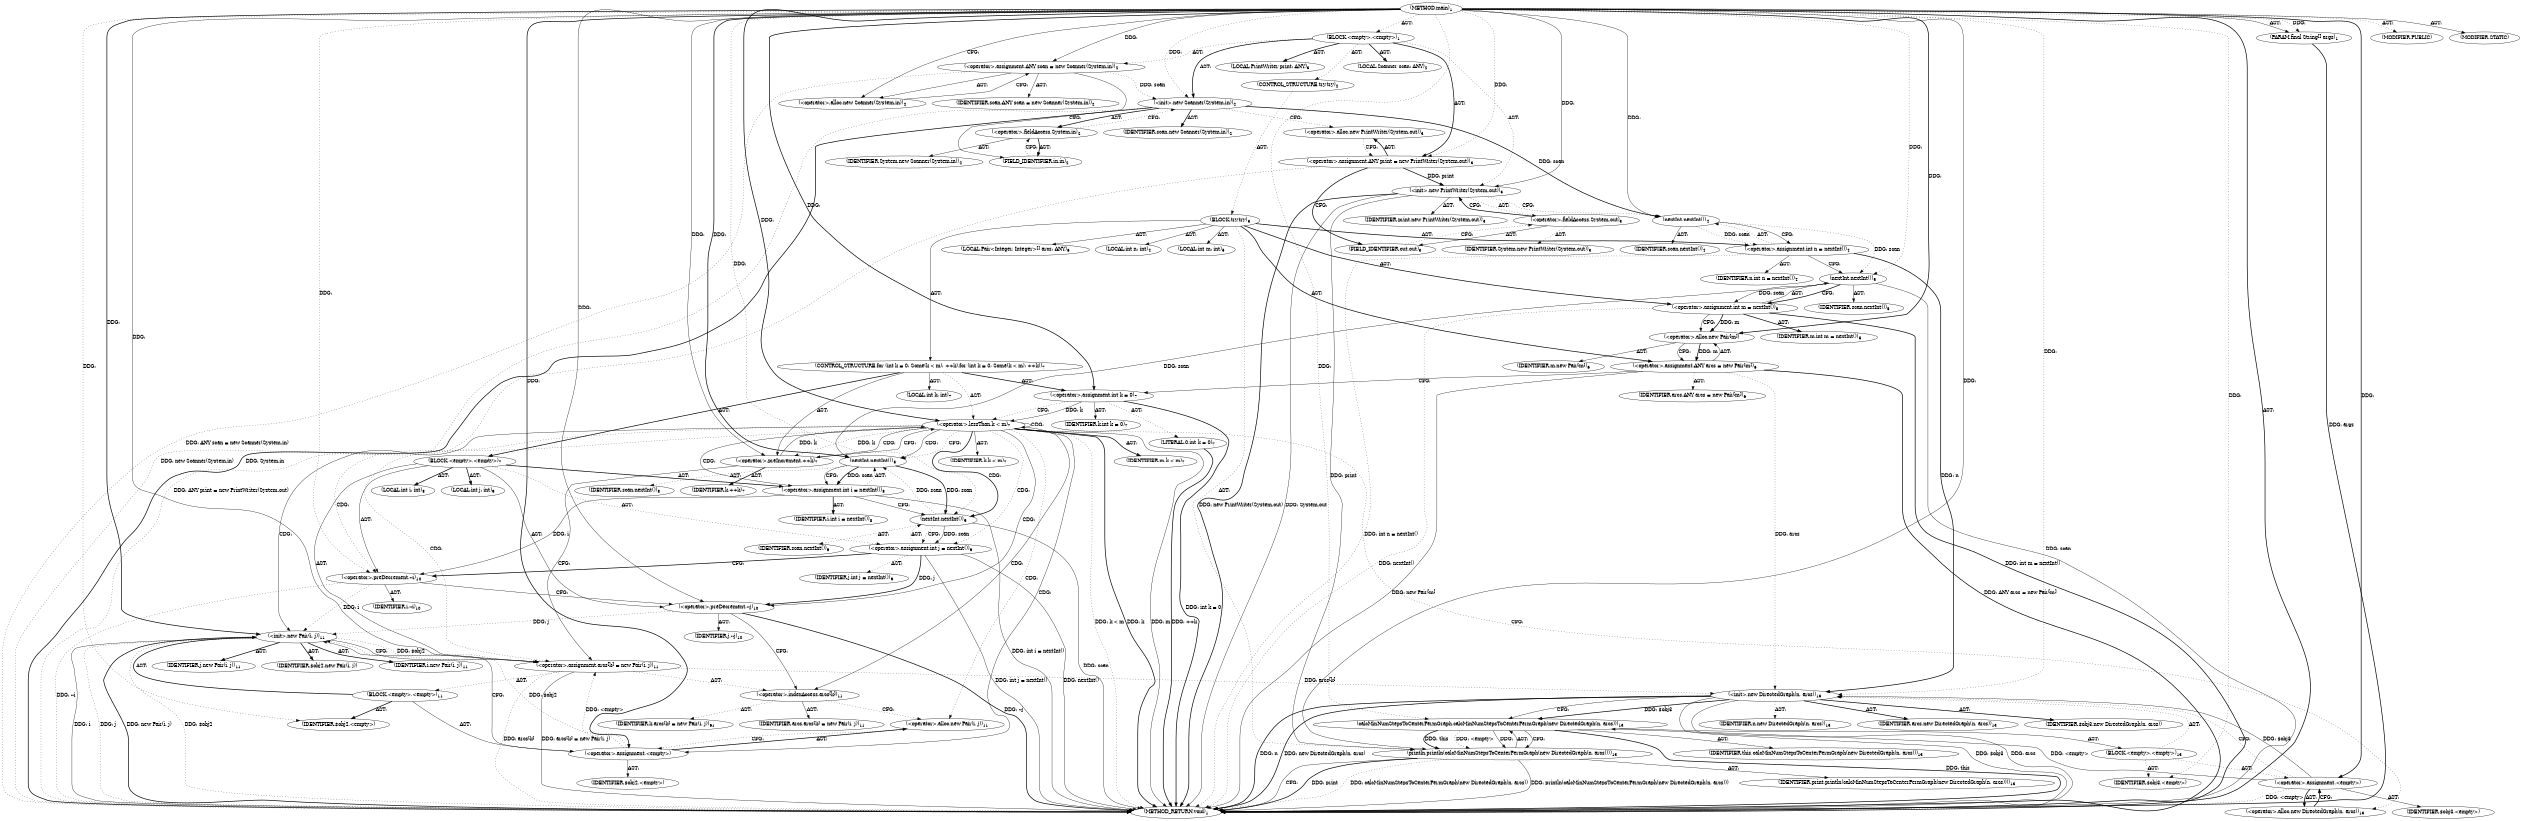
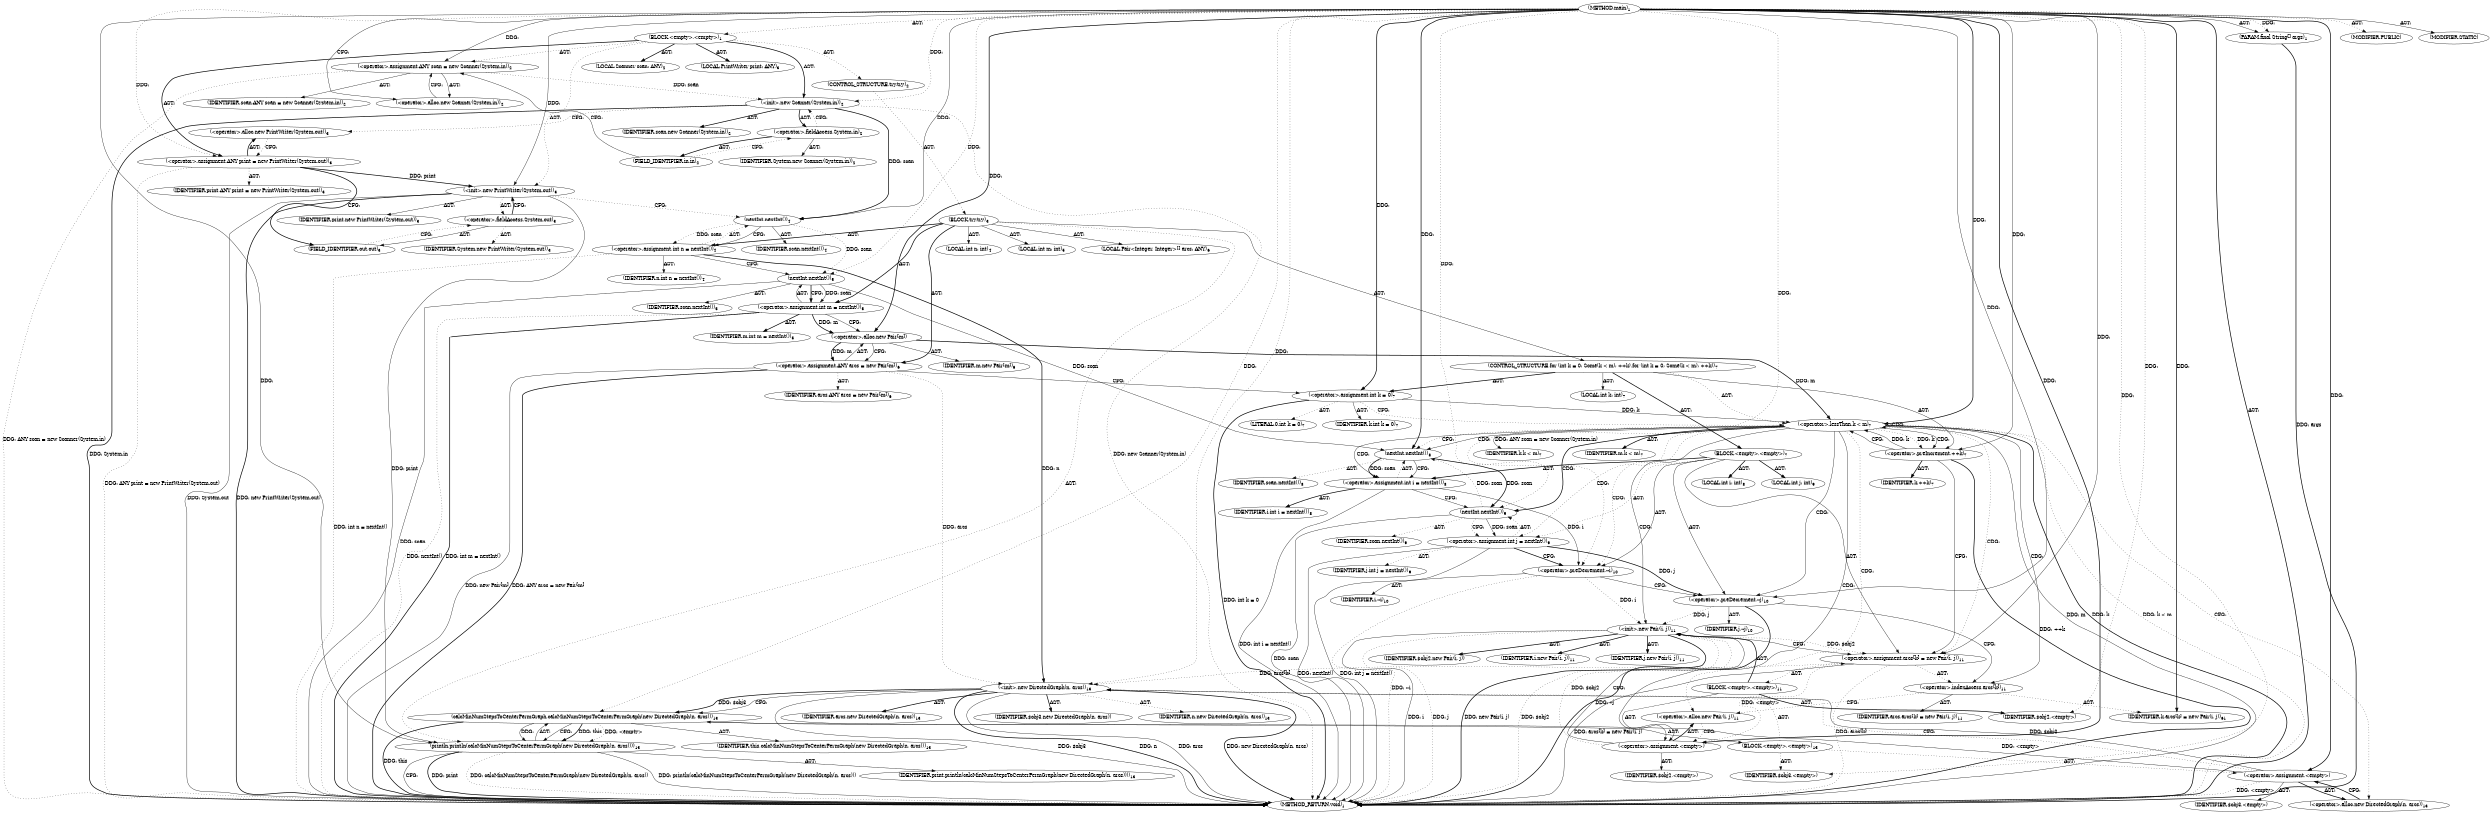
(107, 45) -> (2177, 100)
(1048, 118) -> (577, 112)
none -> (249, 191)
none -> (1382, 355)
(983, 443) -> (1546, 440)
(1171, 617) -> (2030, 752)
